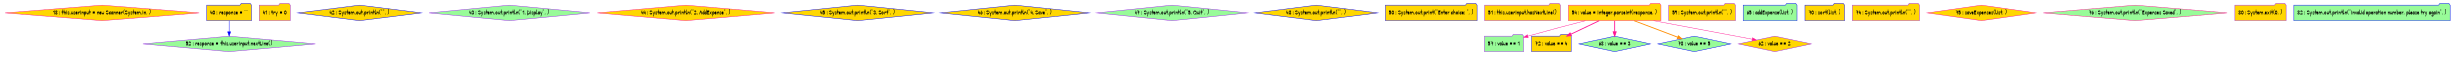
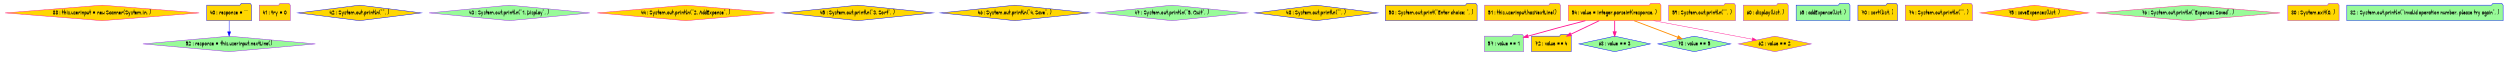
(102, 13) -> (102, 13)
none -> (1766, 13)
(1557, 28) -> (1557, 28)
